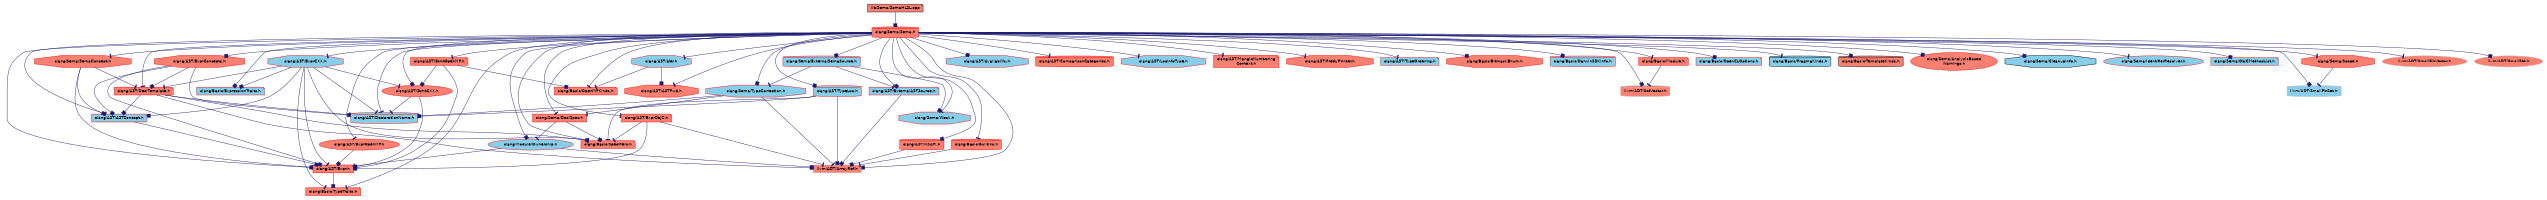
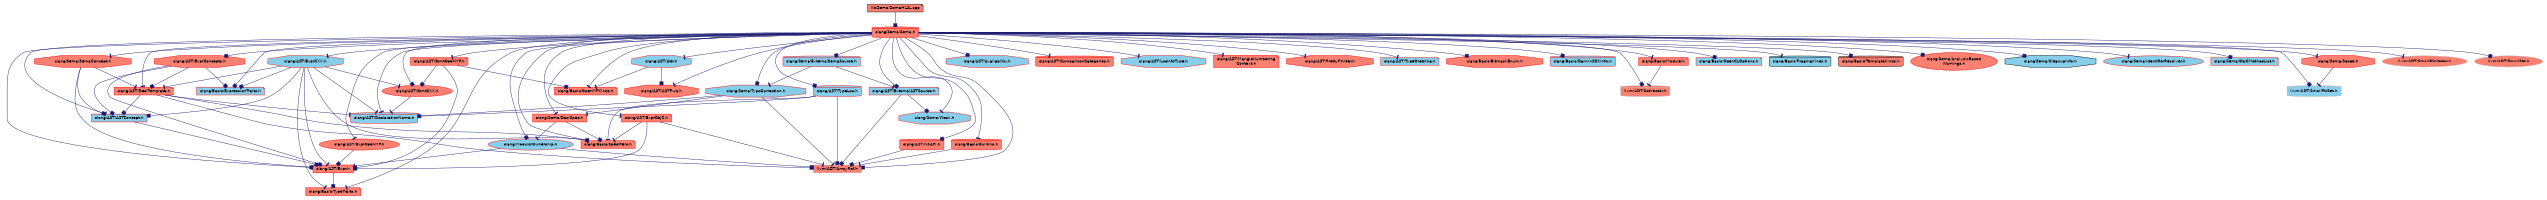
(898, 75) -> (916, 102)
(254, 107) -> (214, 75)
(408, 147) -> none
